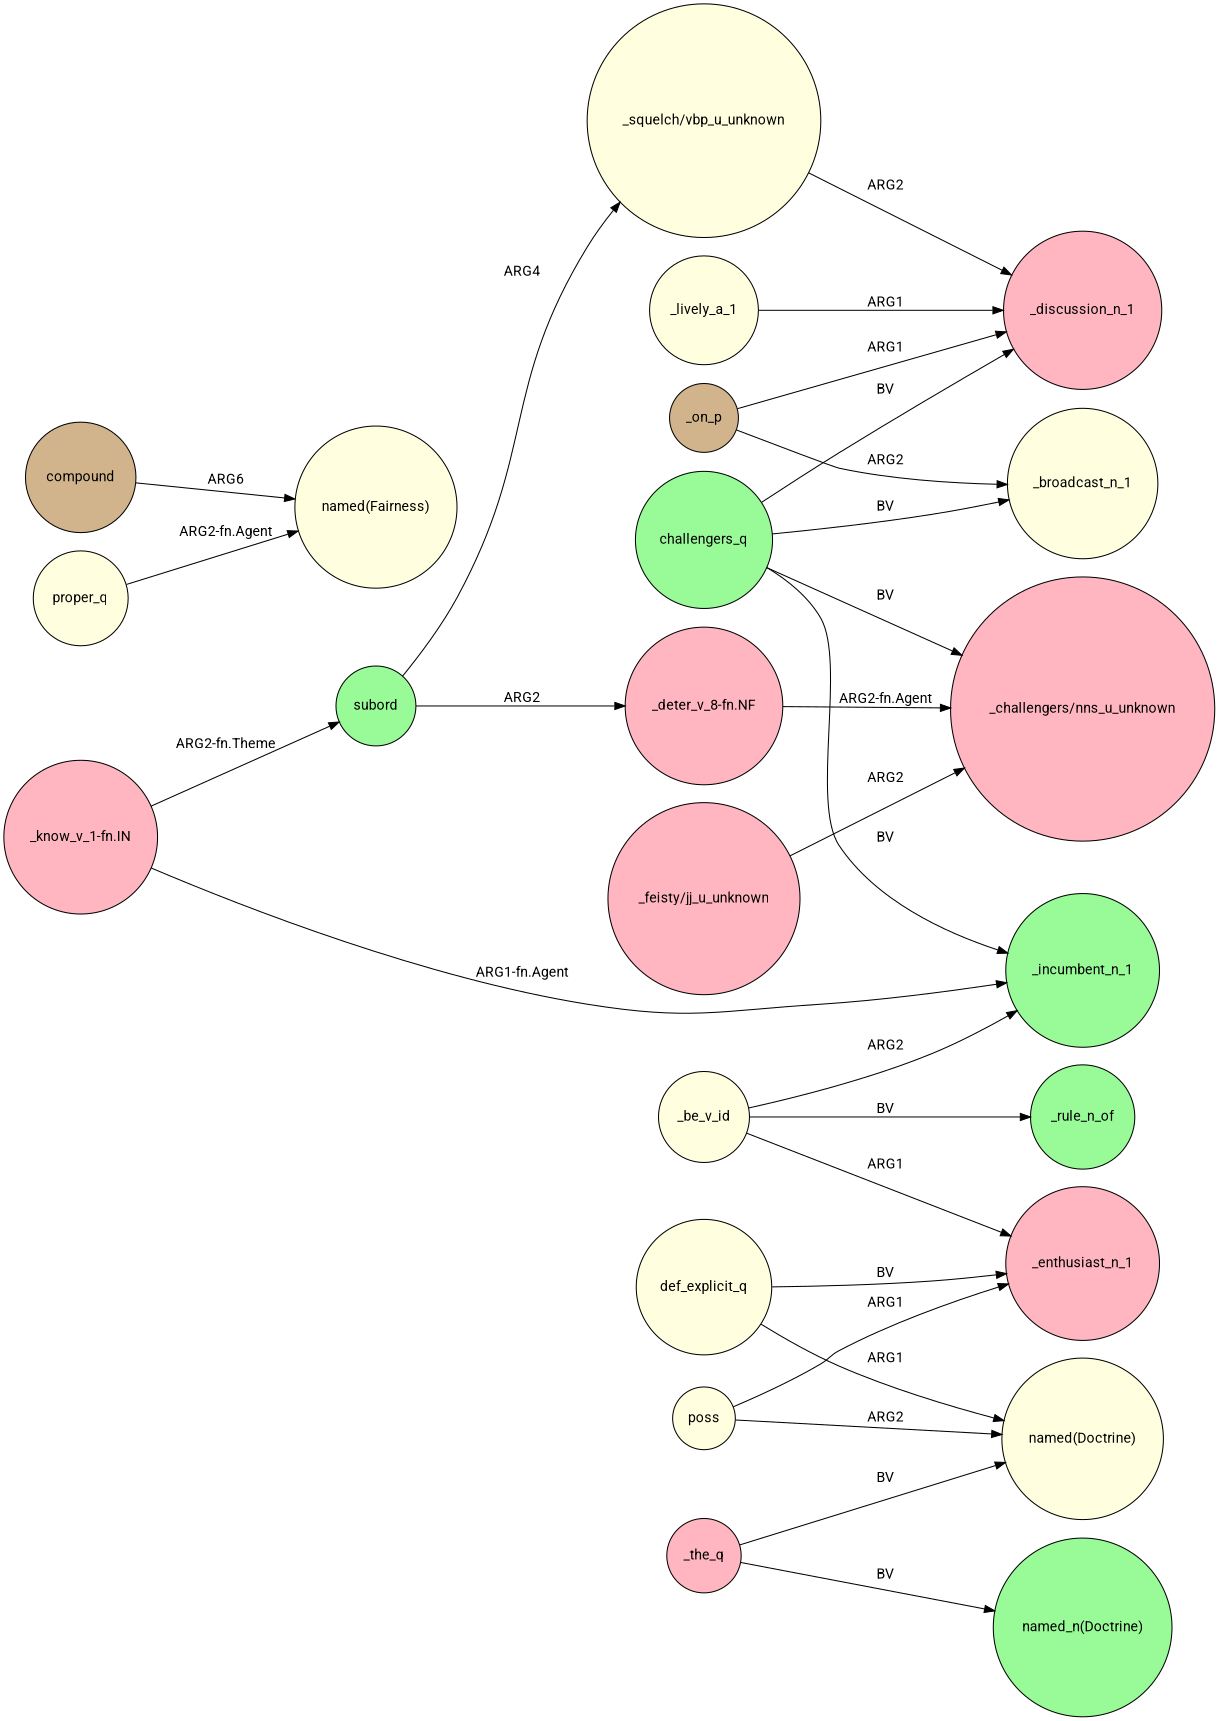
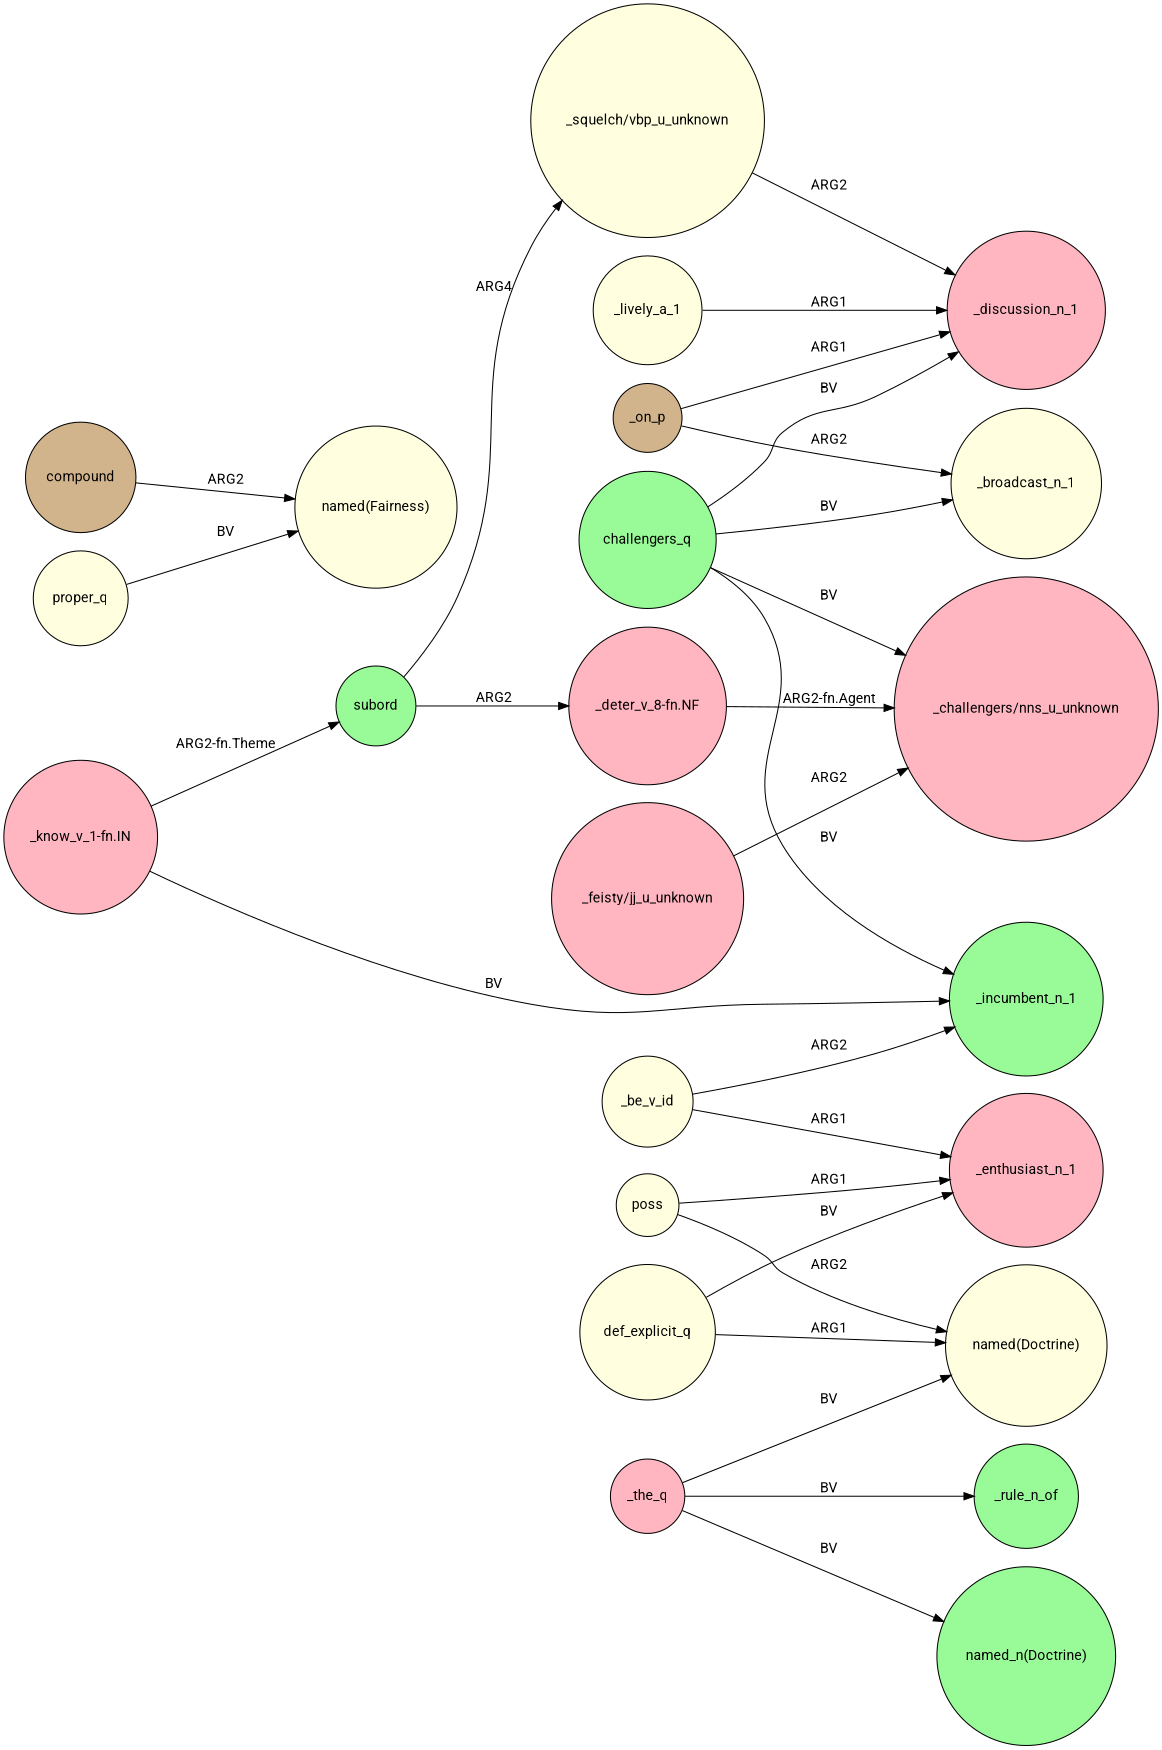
(226, 480) -> (226, 480)
(226, 532) -> (226, 532)
(522, 973) -> (494, 984)
(885, 1117) -> (824, 1496)
